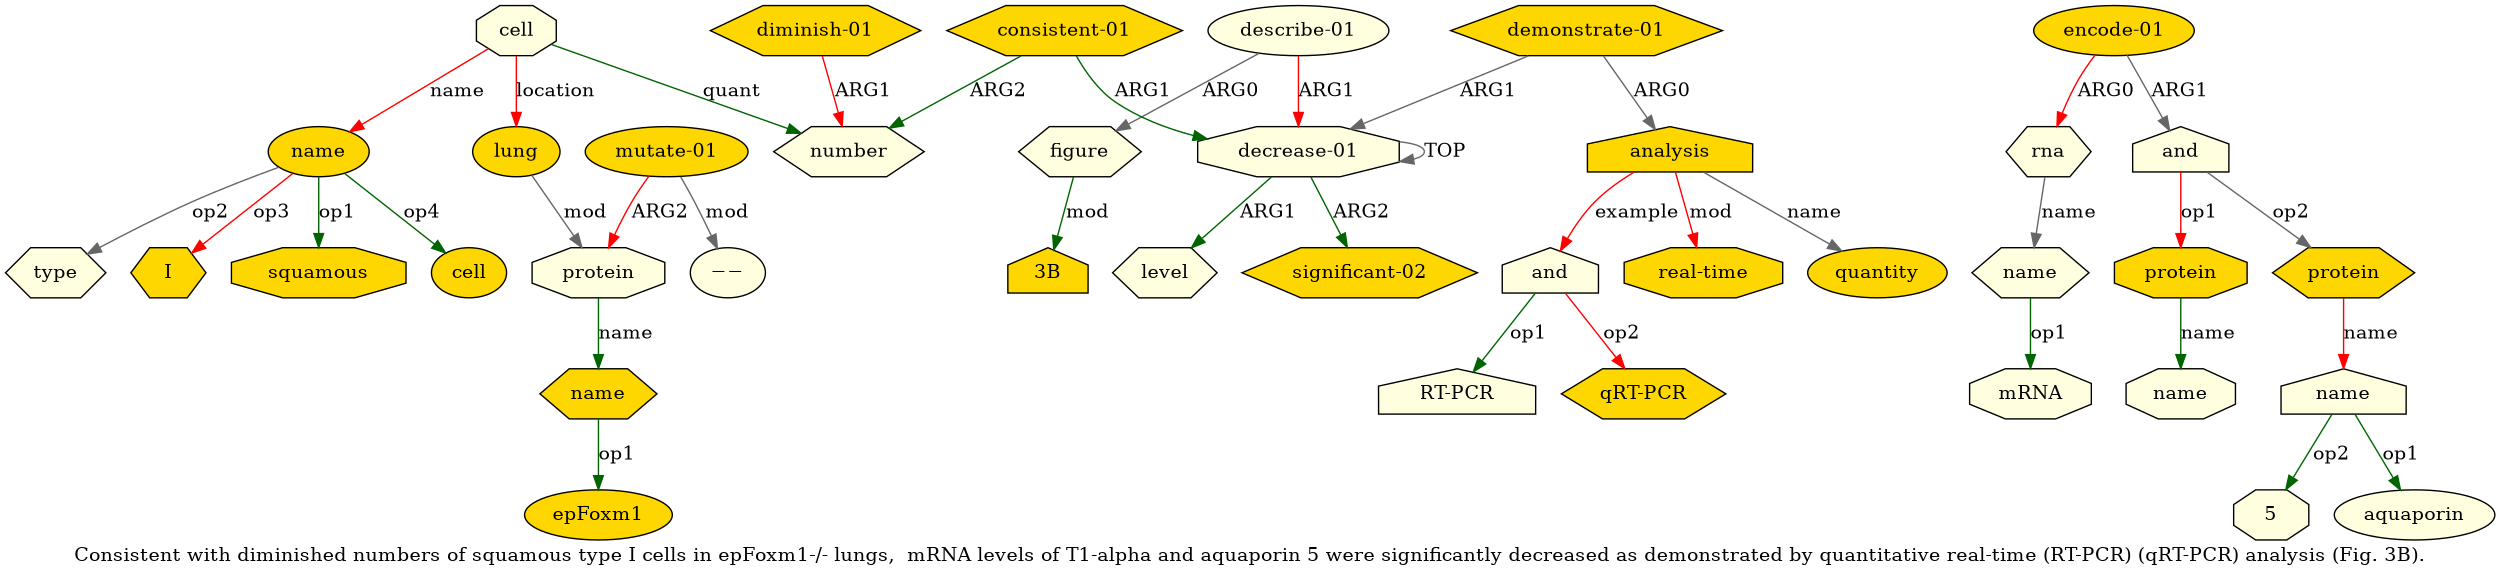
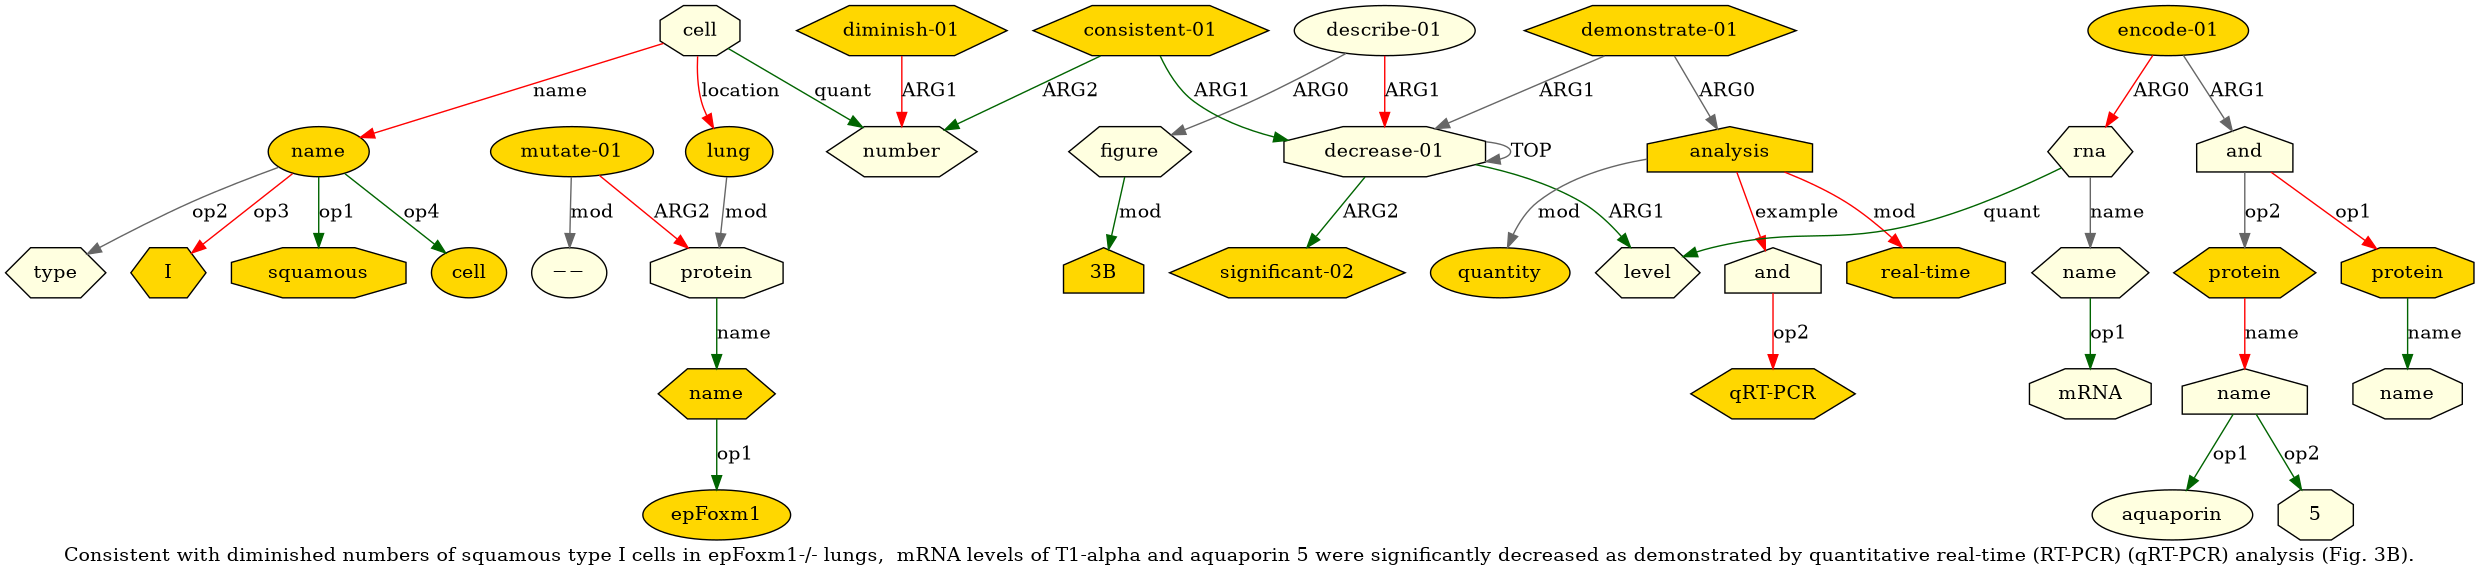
(1815, 212) -> (1559, 212)
none -> (1902, 227)
(1457, 394) -> none
